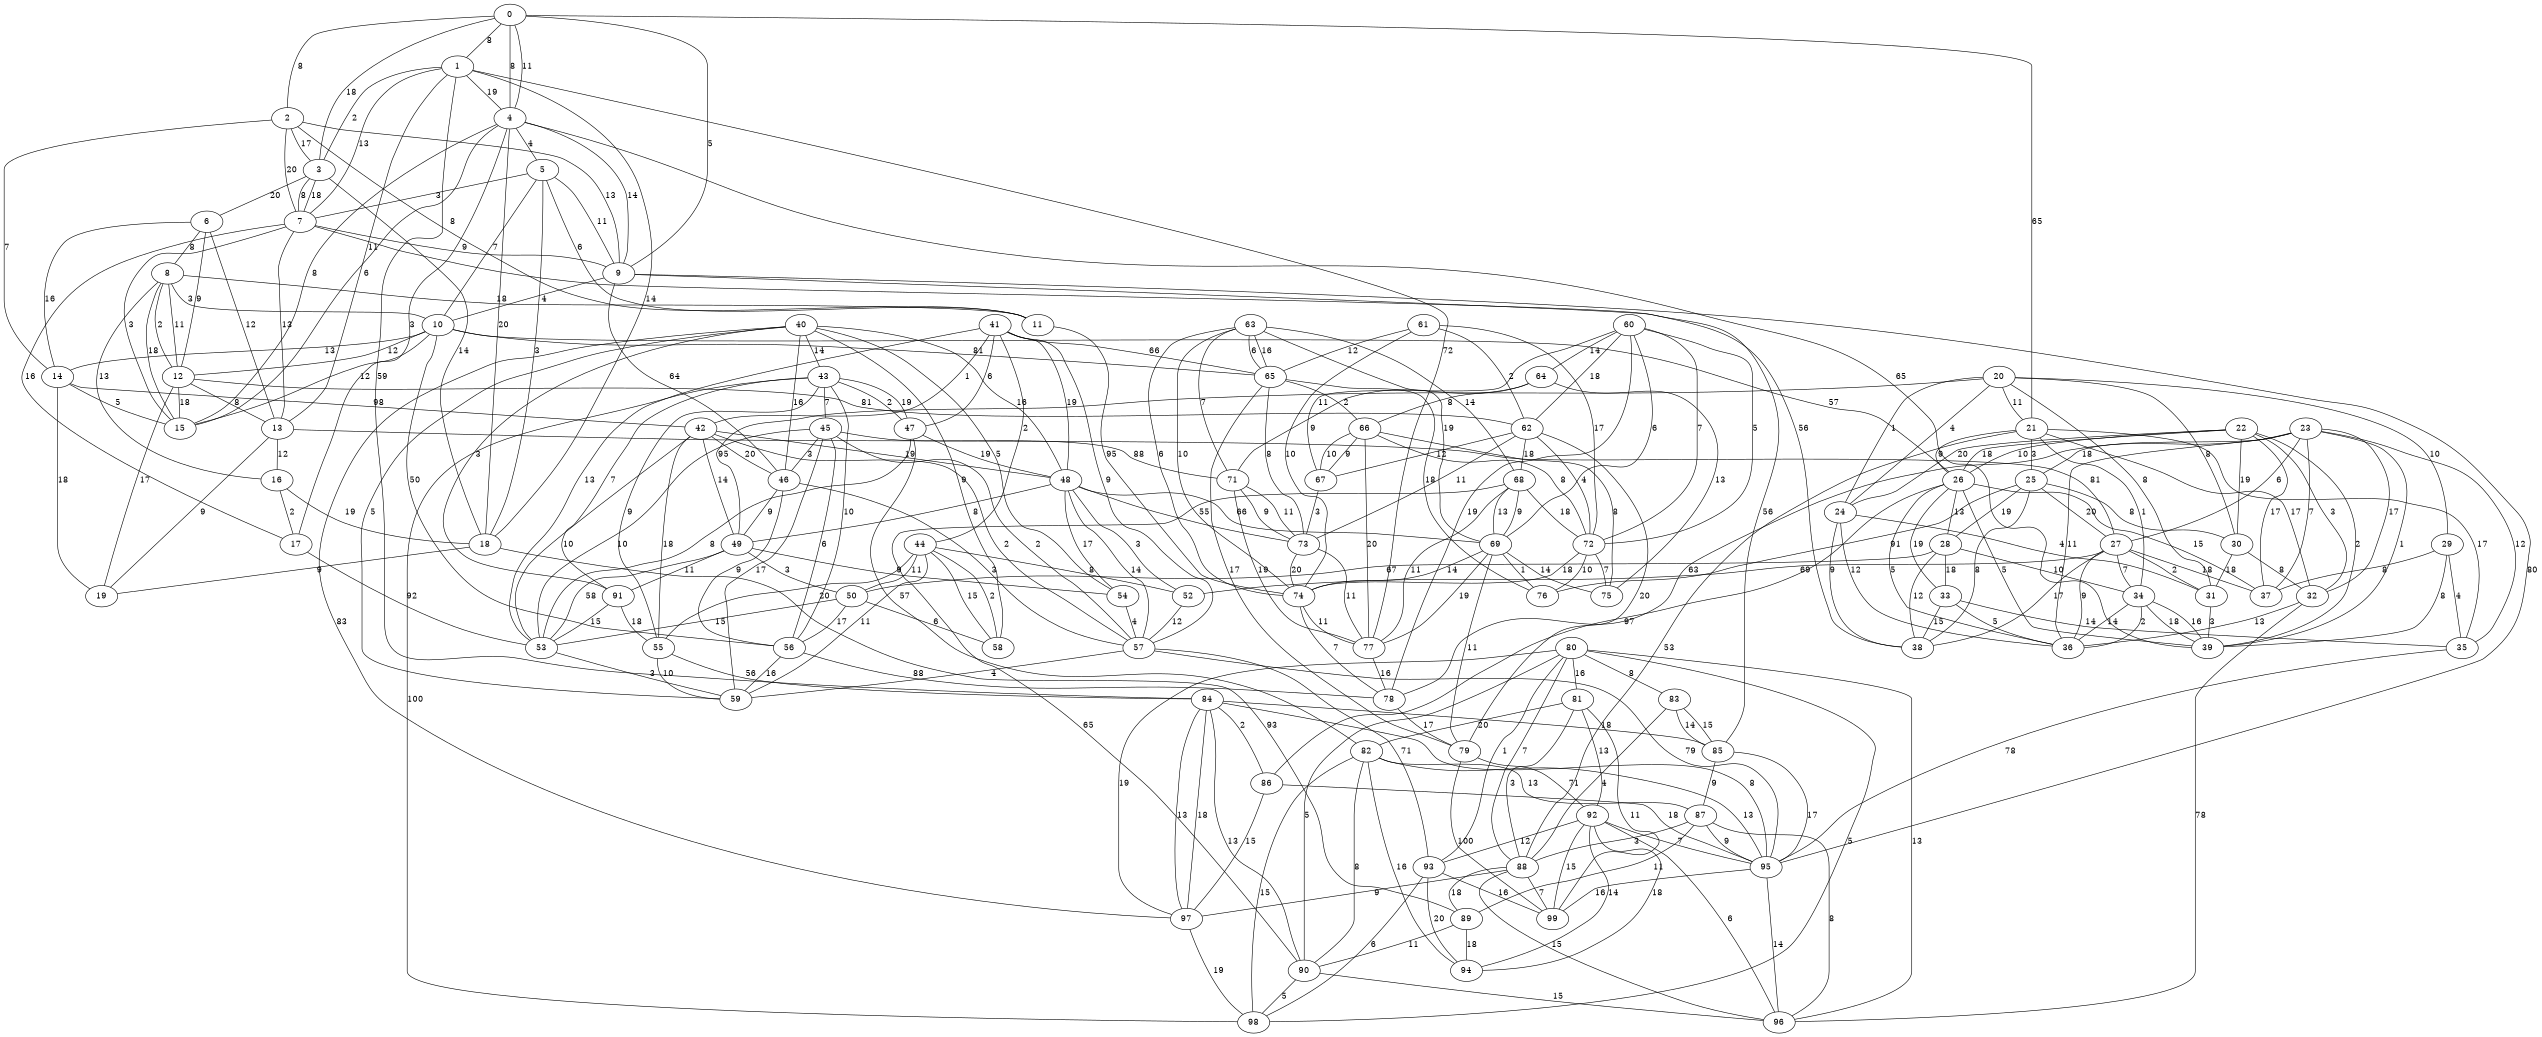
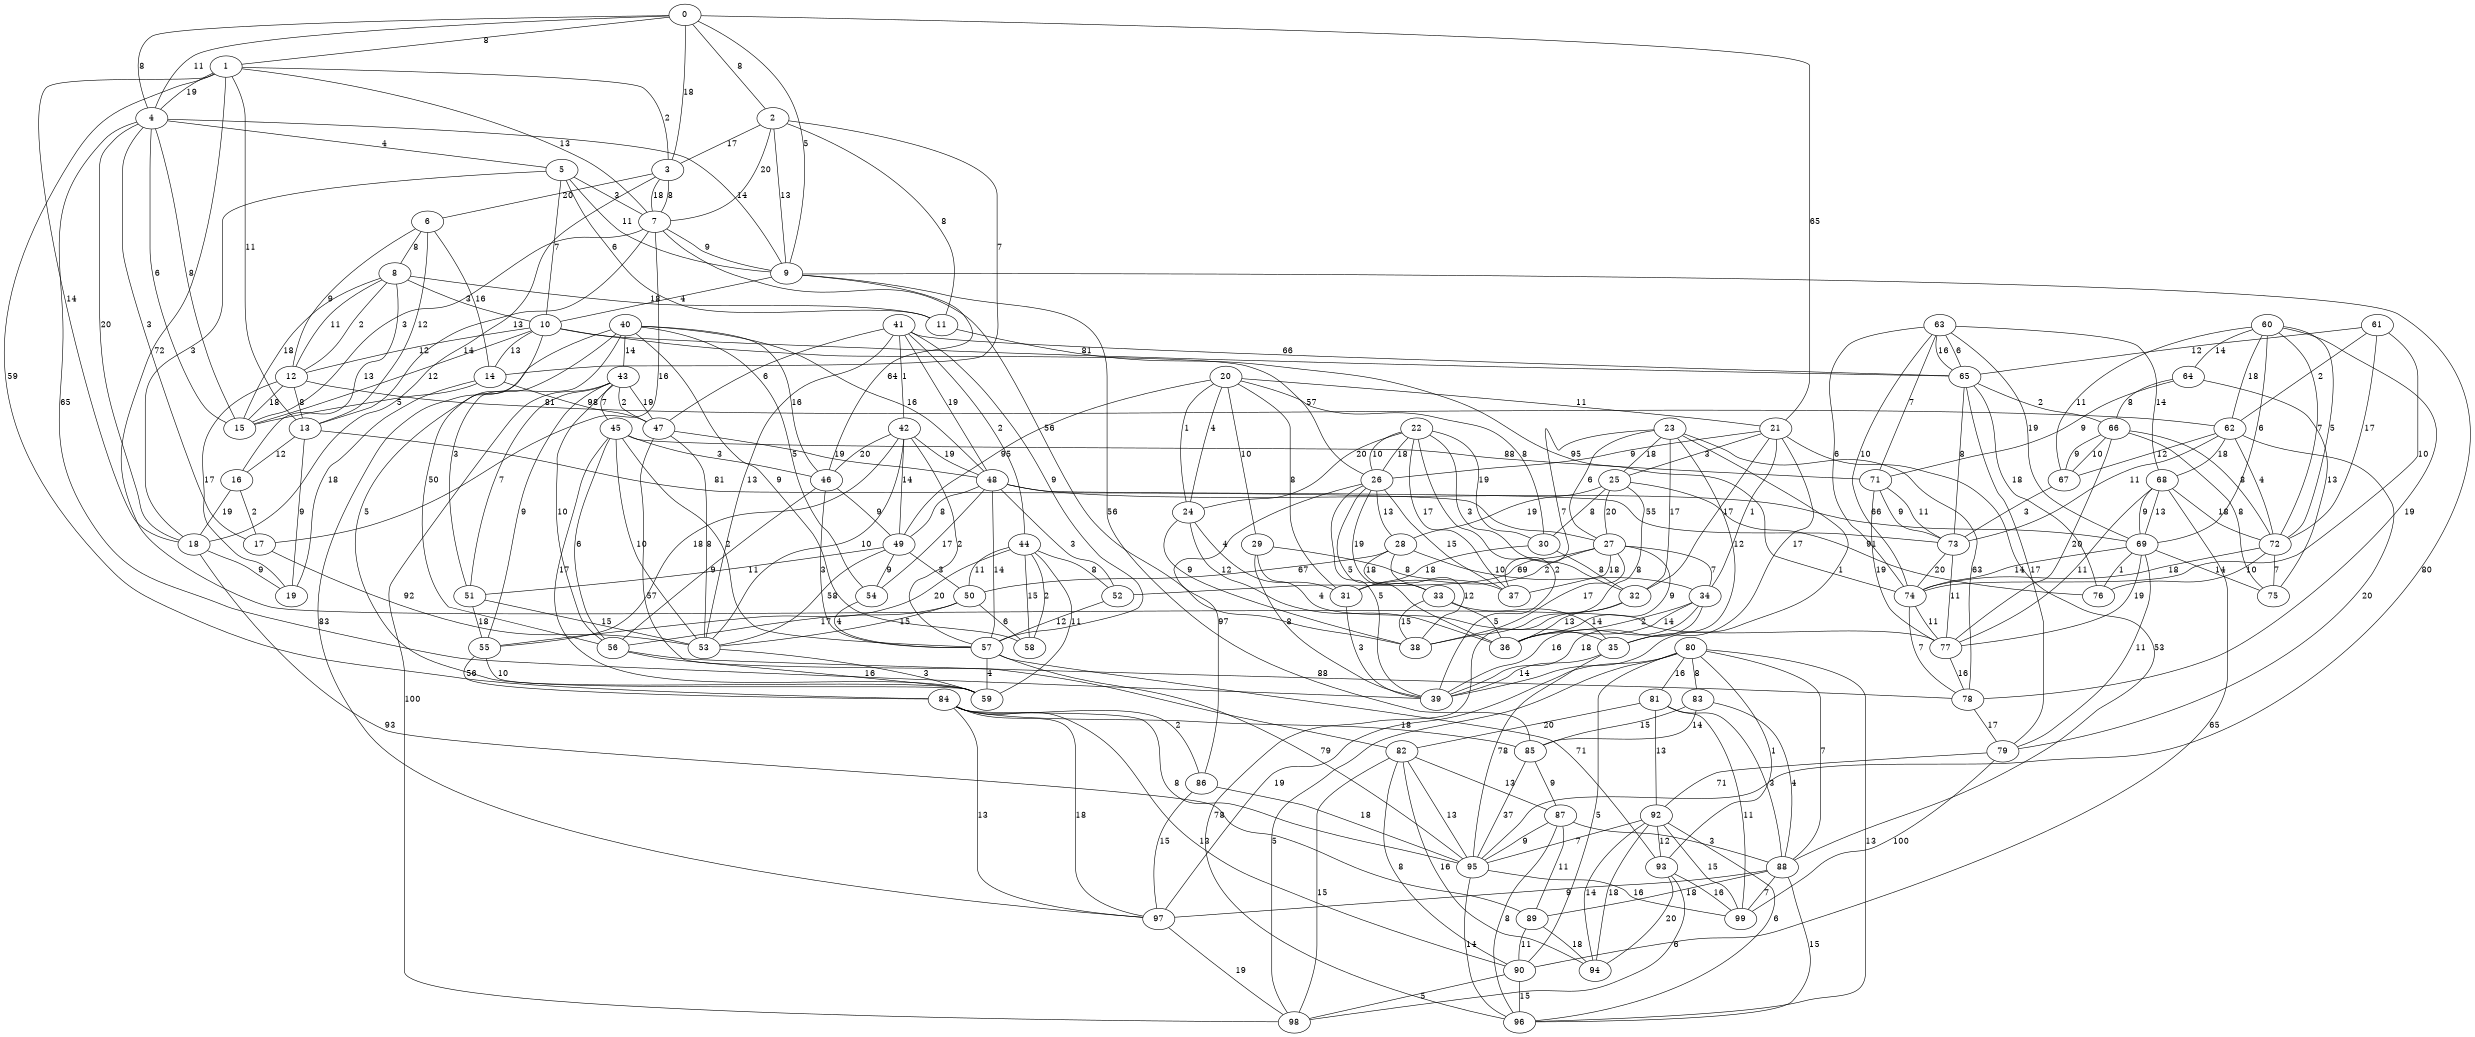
(362, 406) -> (568, 402)
(2096, 461) -> none
(618, 596) -> (470, 596)
none -> (1517, 670)
(1813, 816) -> (1509, 816)
